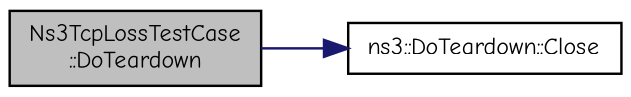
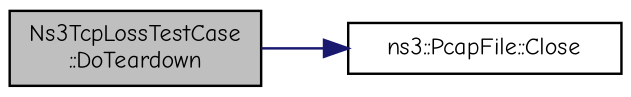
(485, 48) -> (485, 48)
